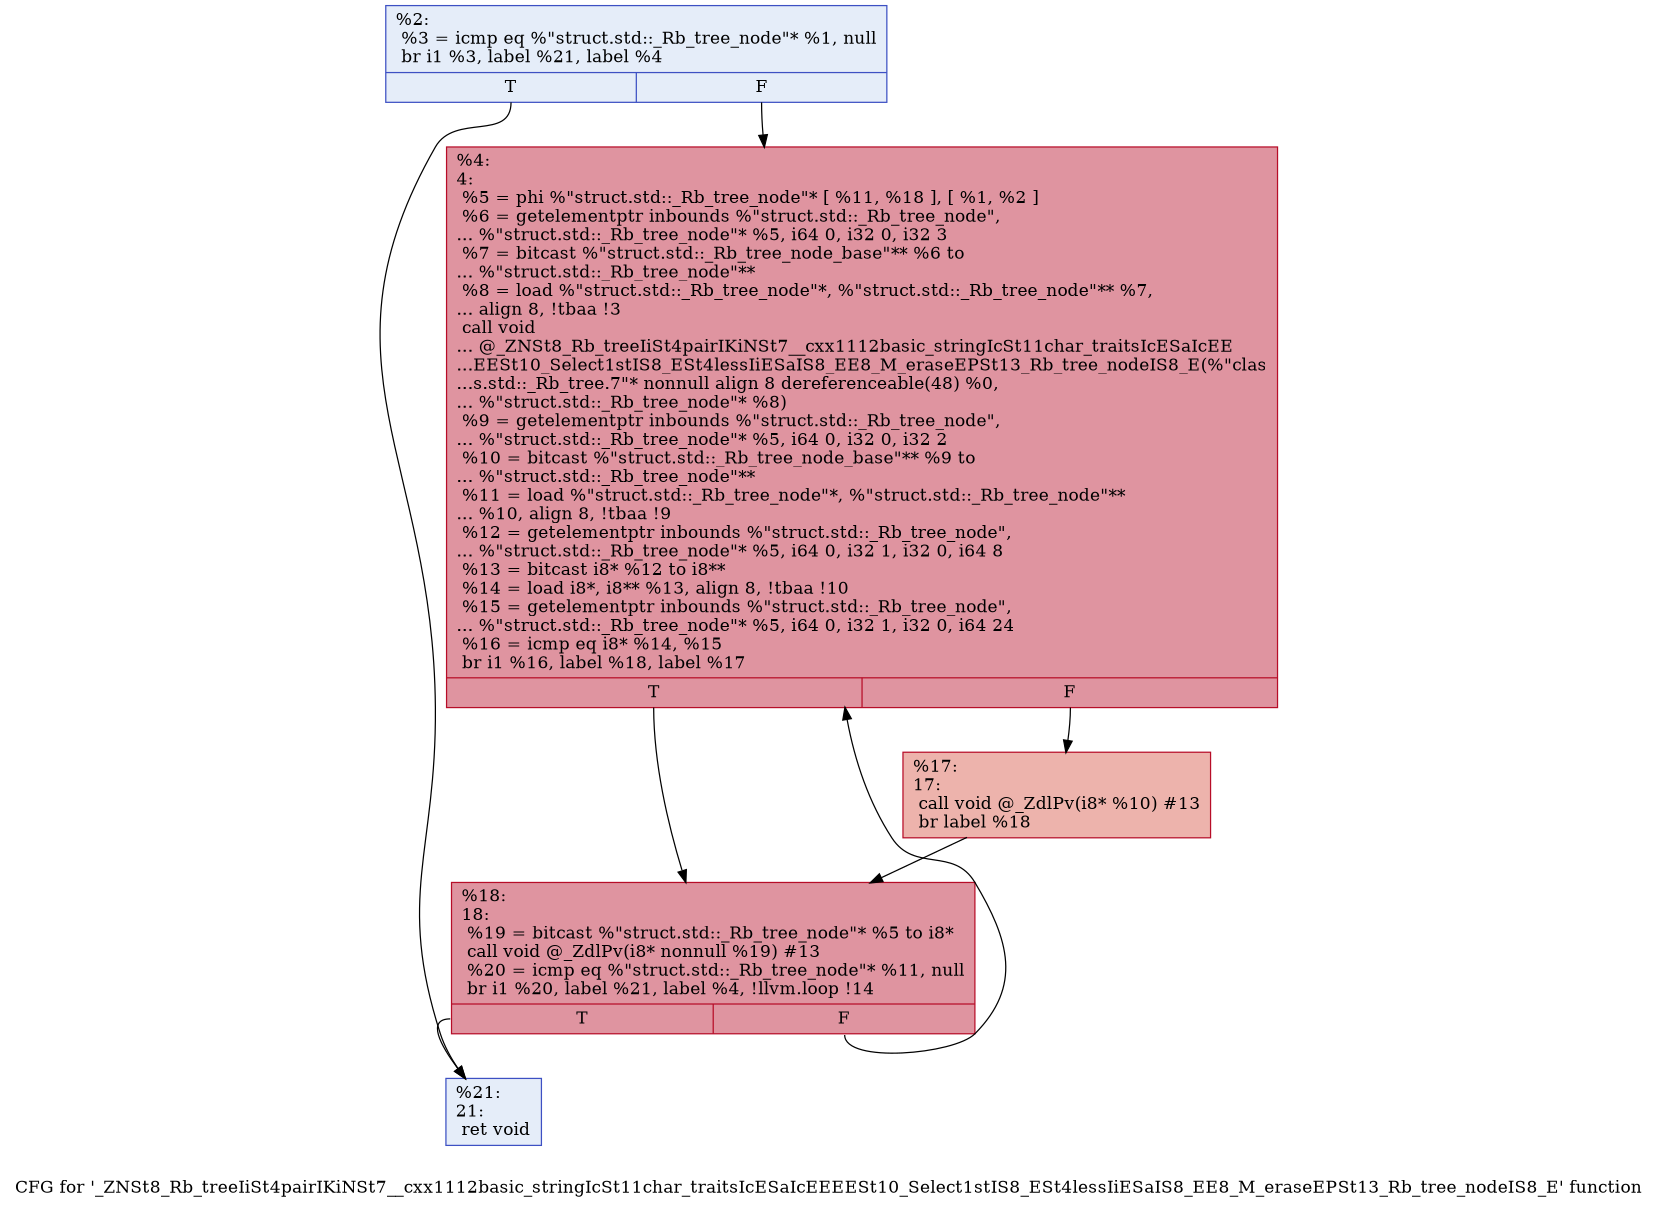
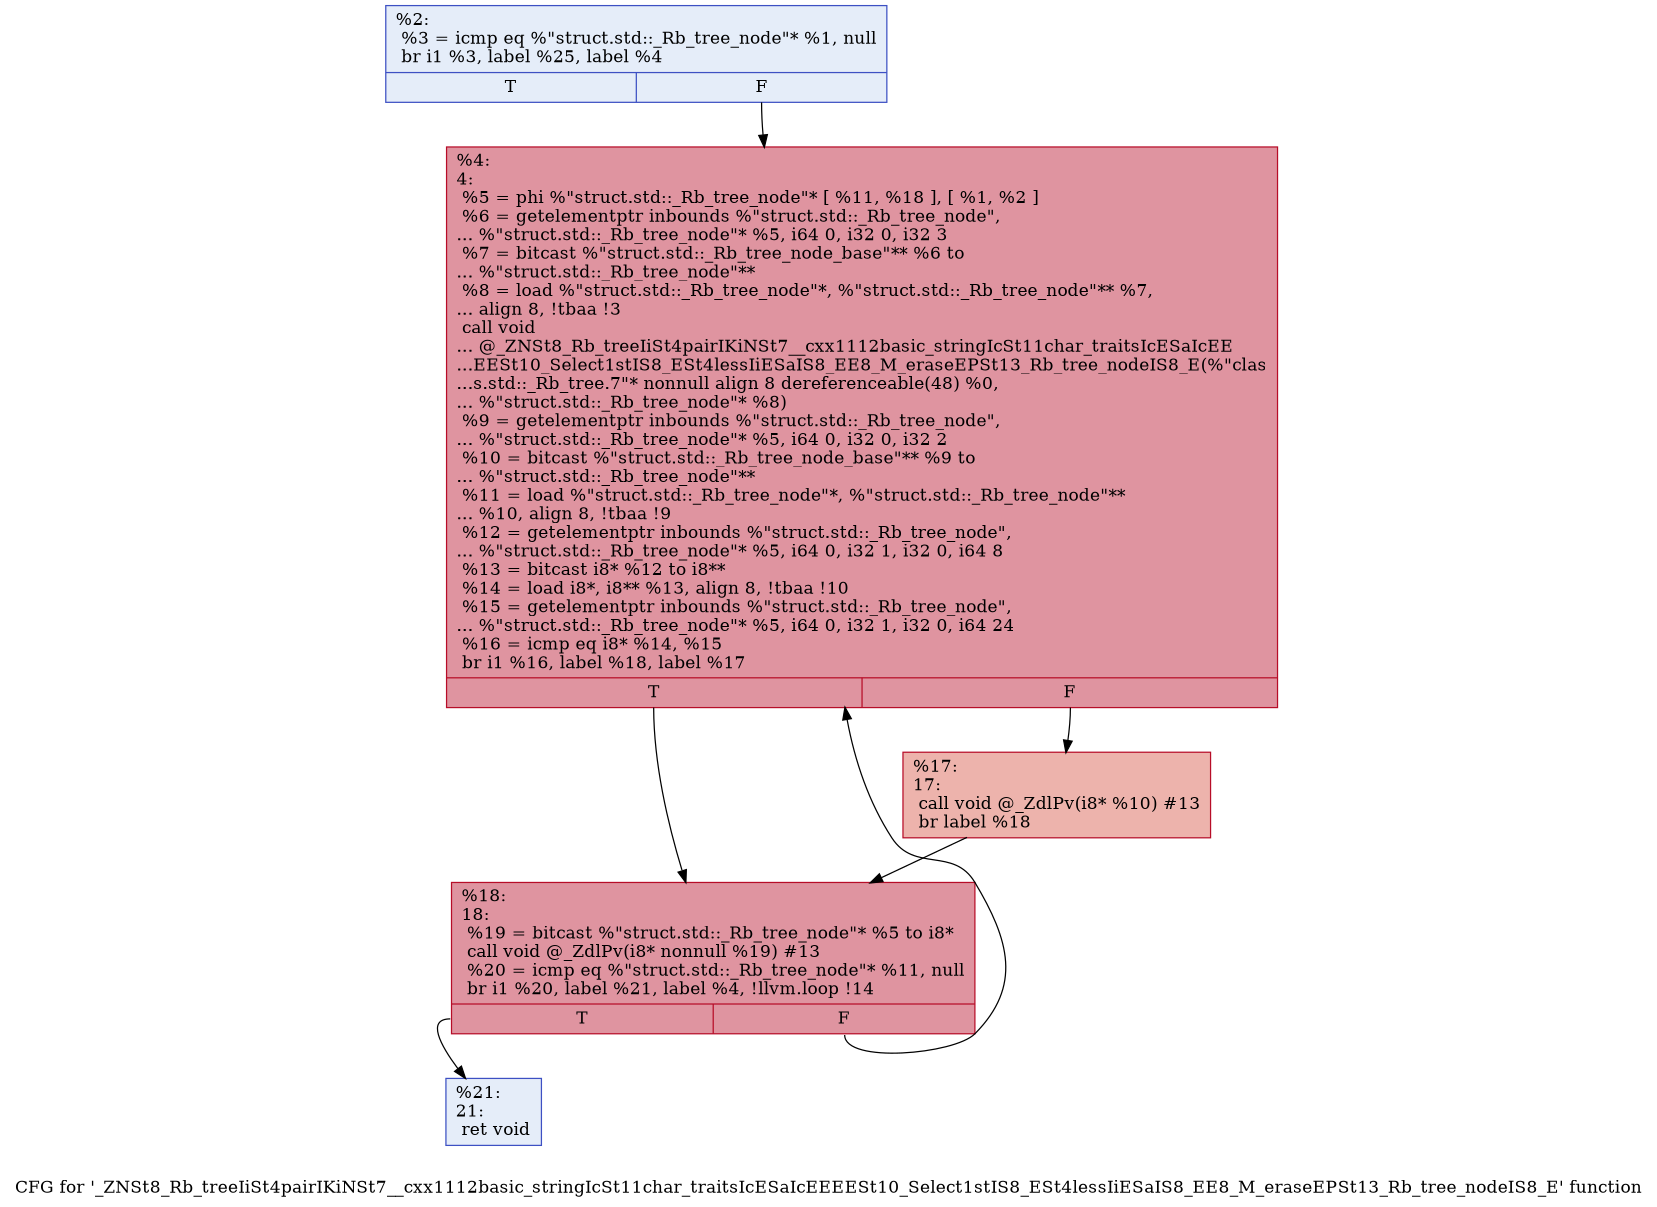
(530, 57) -> (530, 57)
(419, 557) -> none
